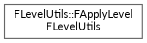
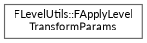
(73, 21) -> (73, 21)
